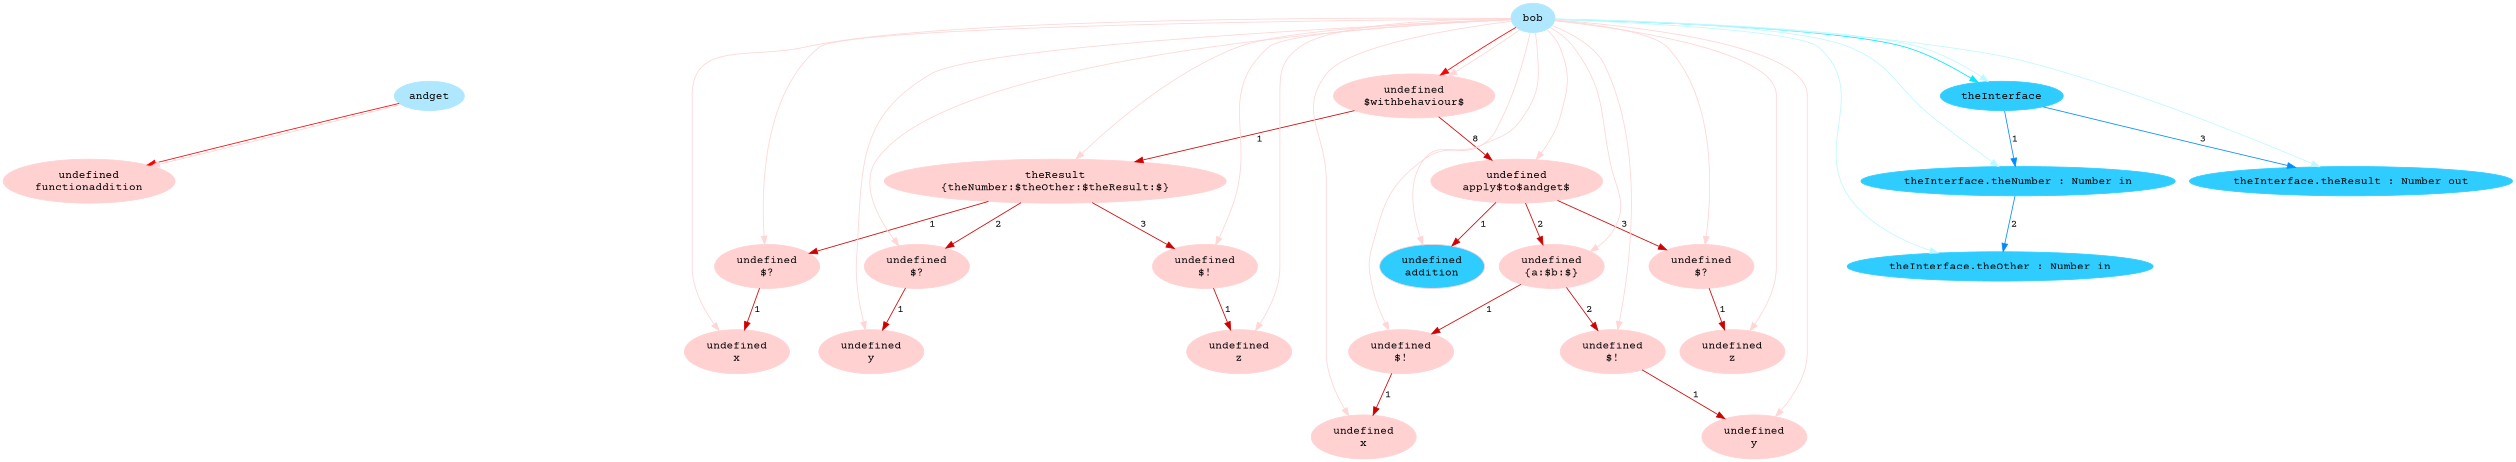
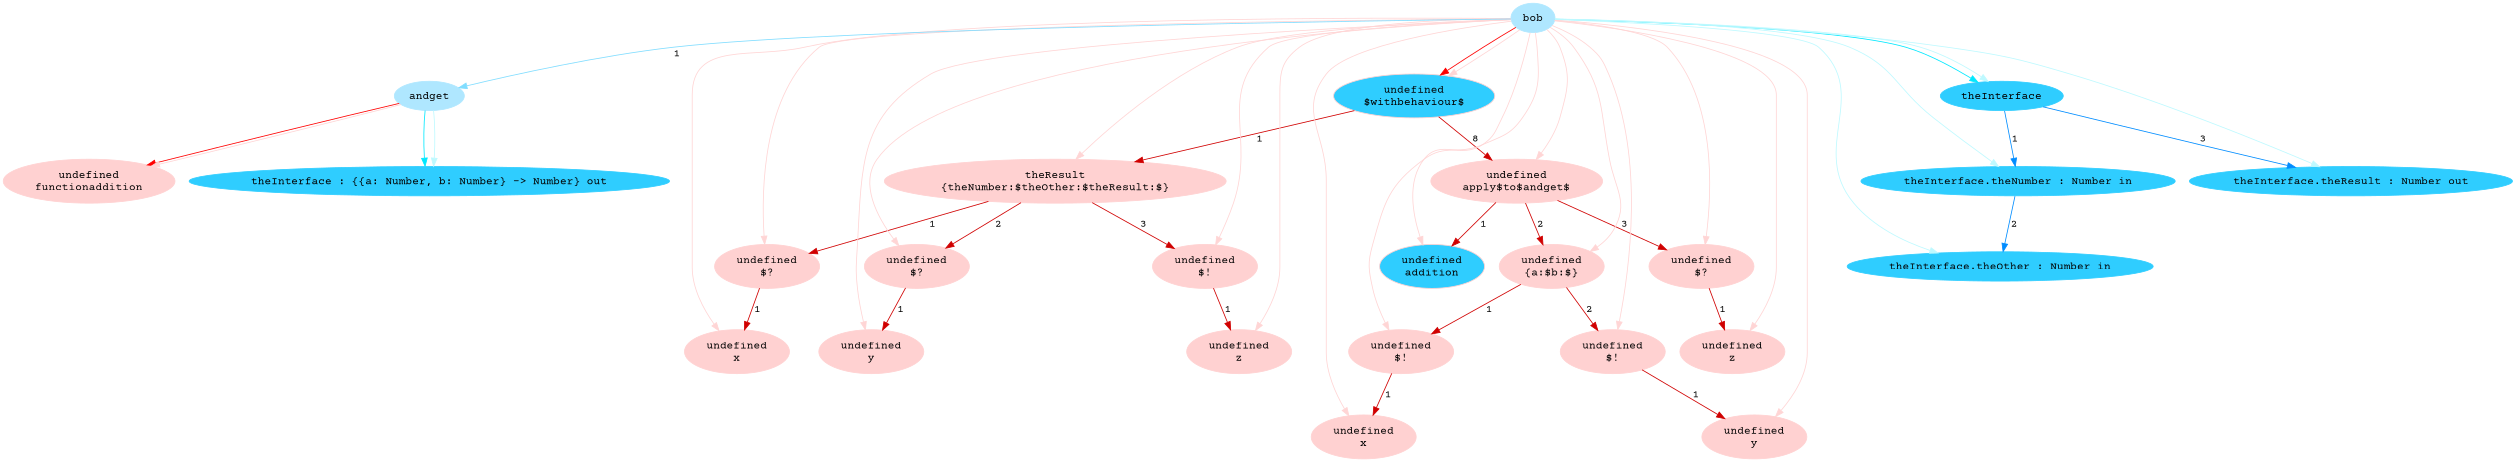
none -> (830, 36)
(1414, 96) -> (1414, 96)
none -> (429, 181)
